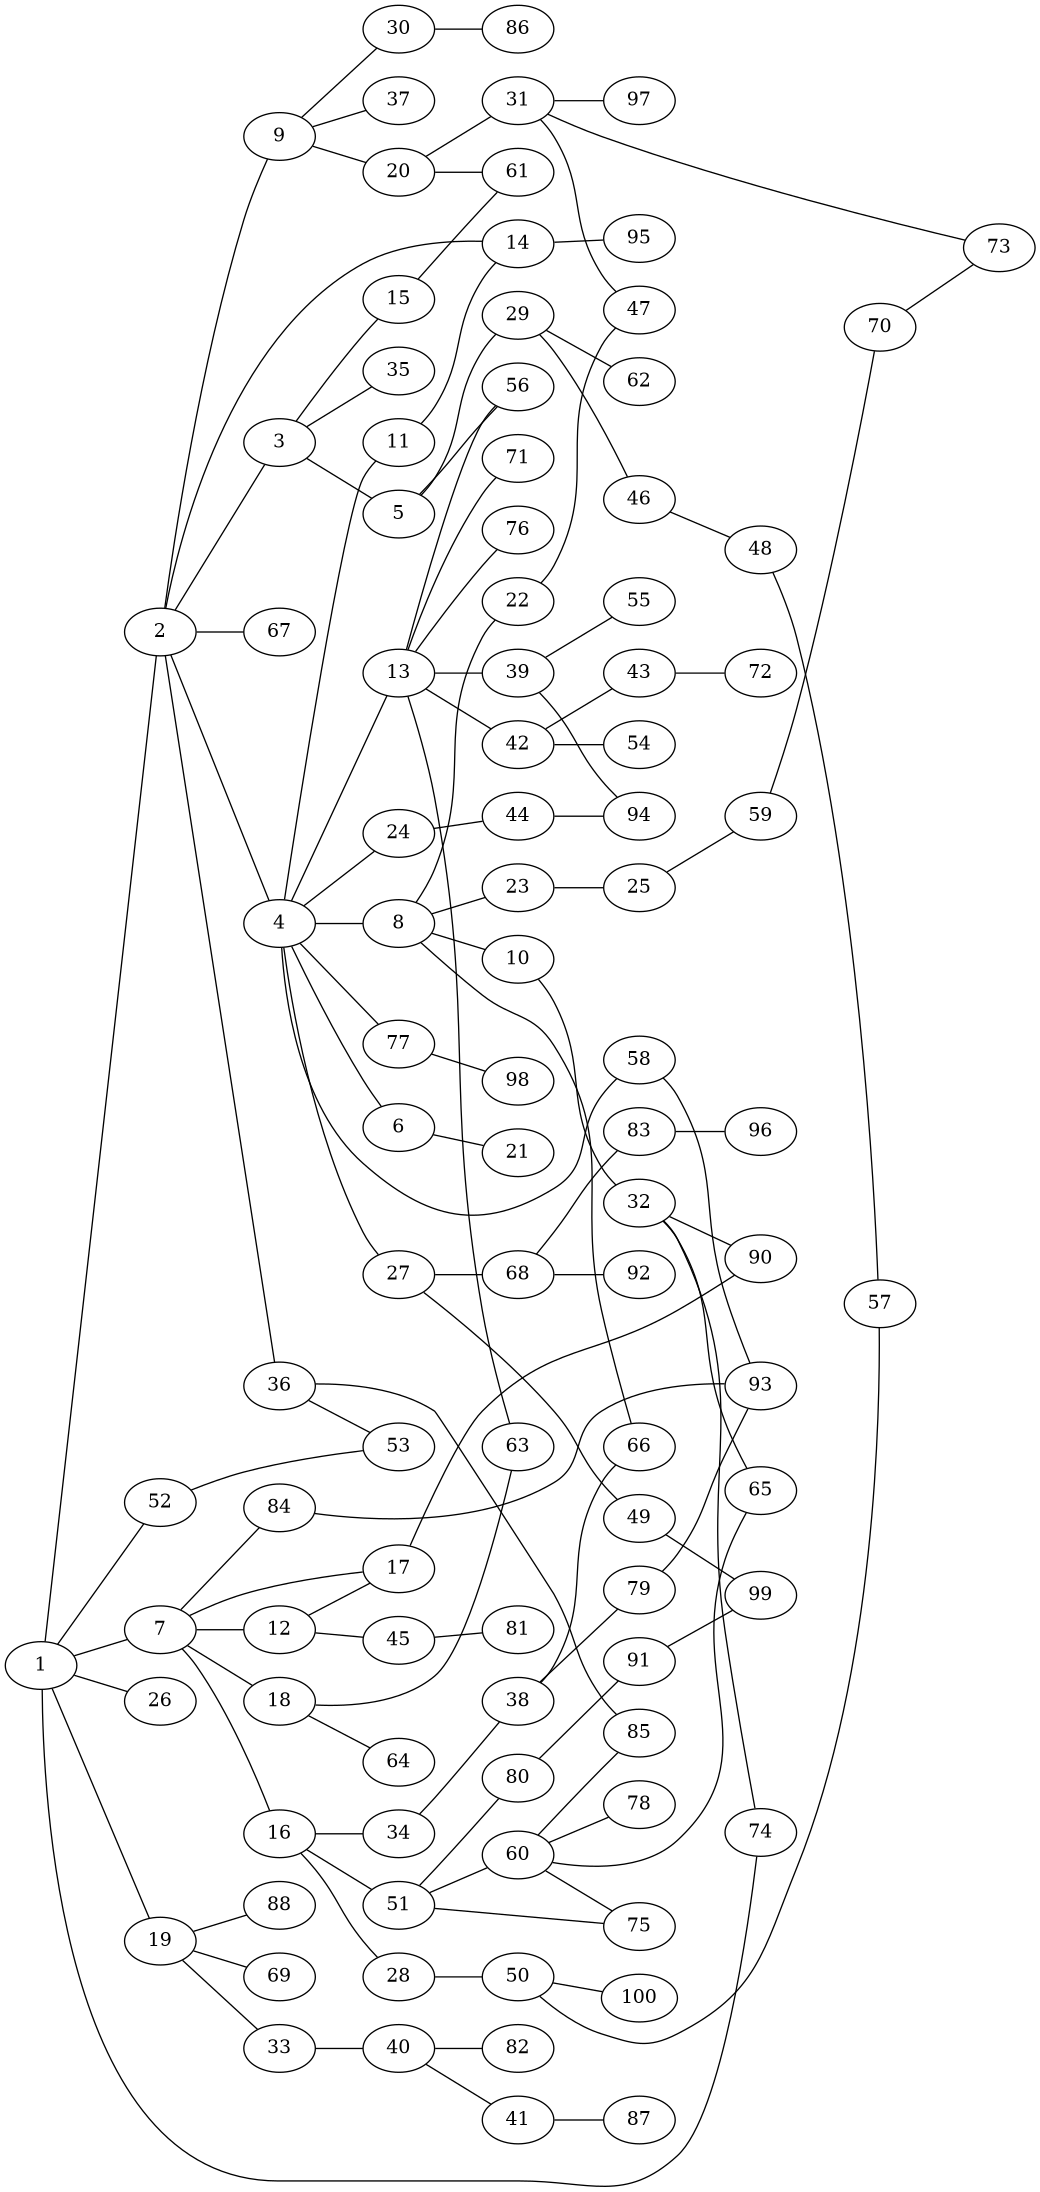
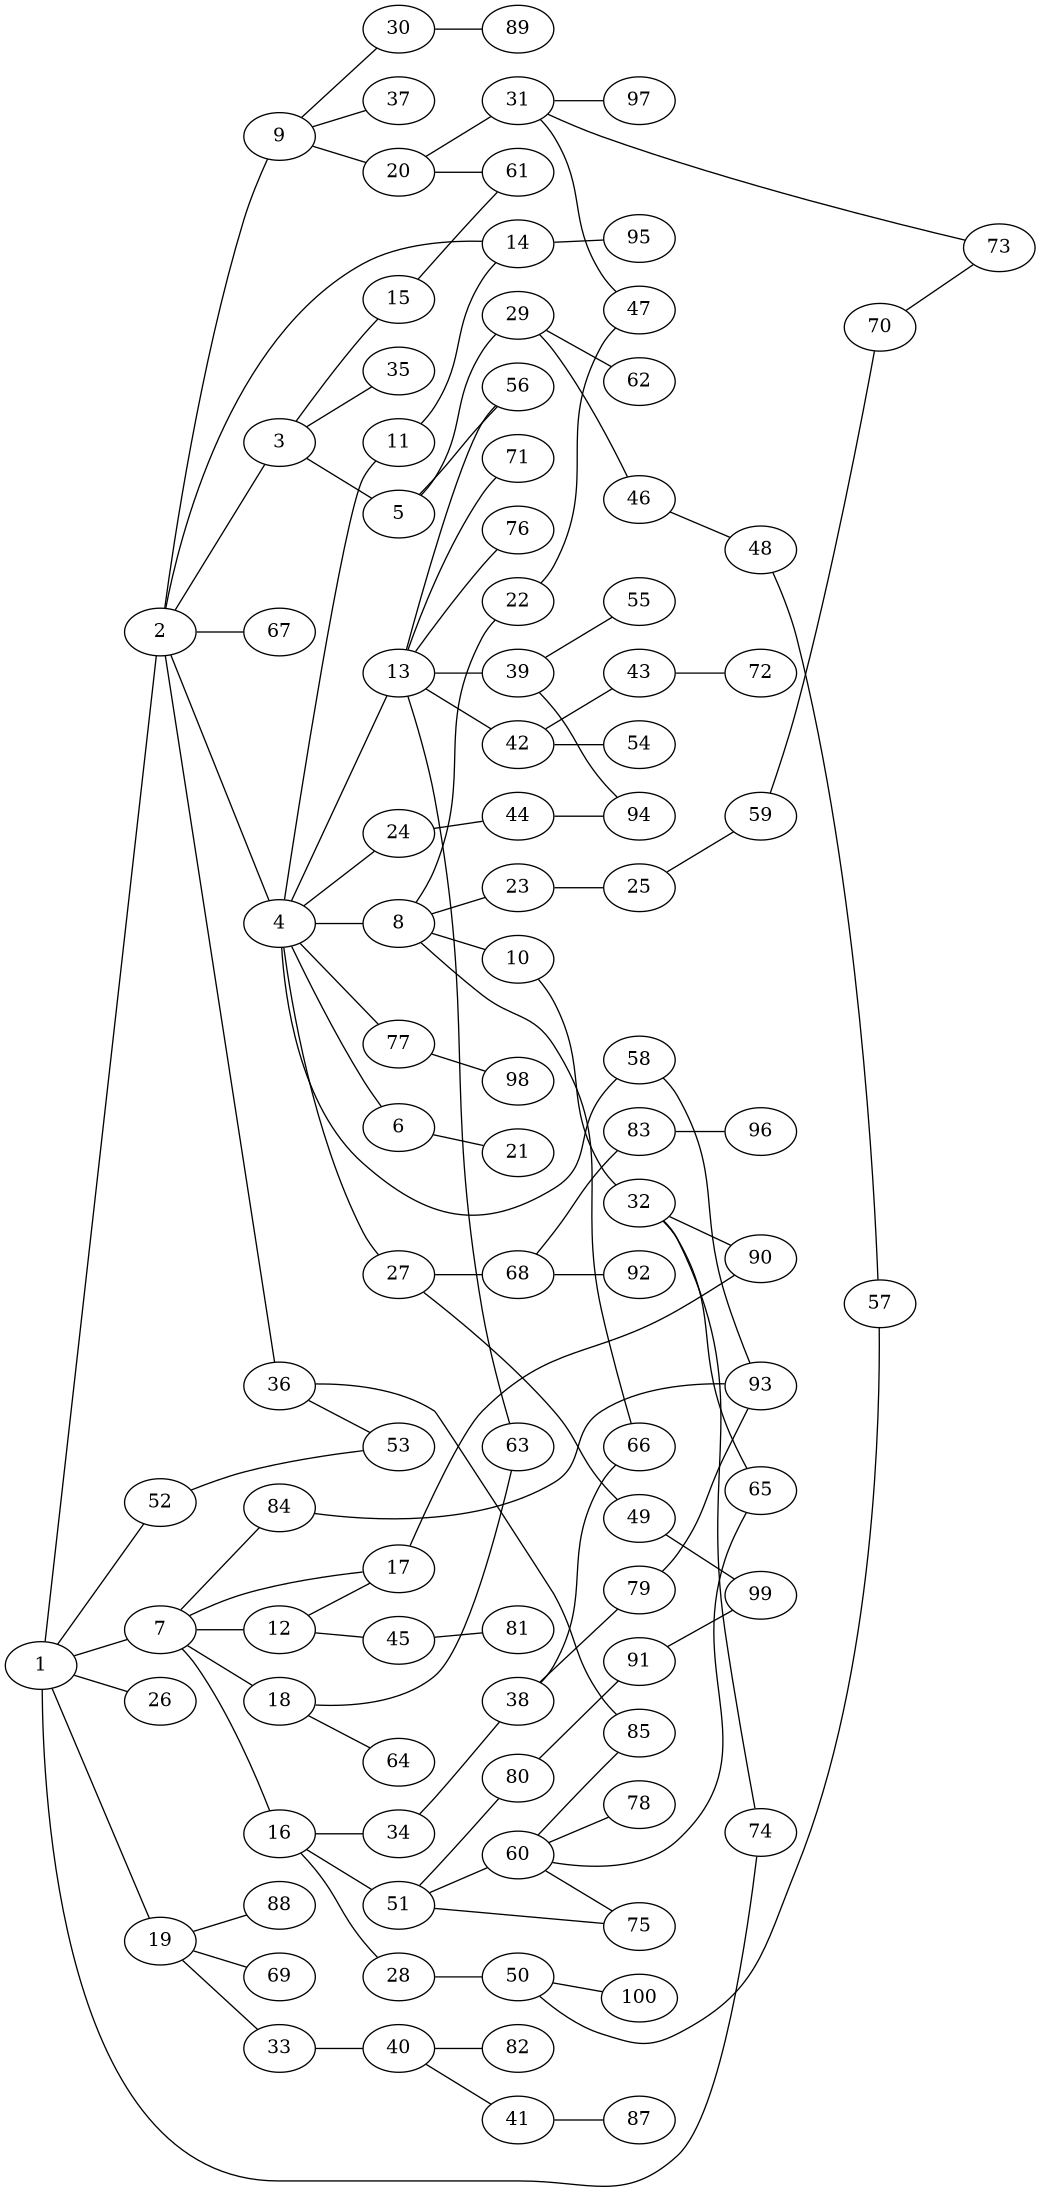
(518, 29) -> (518, 29)
